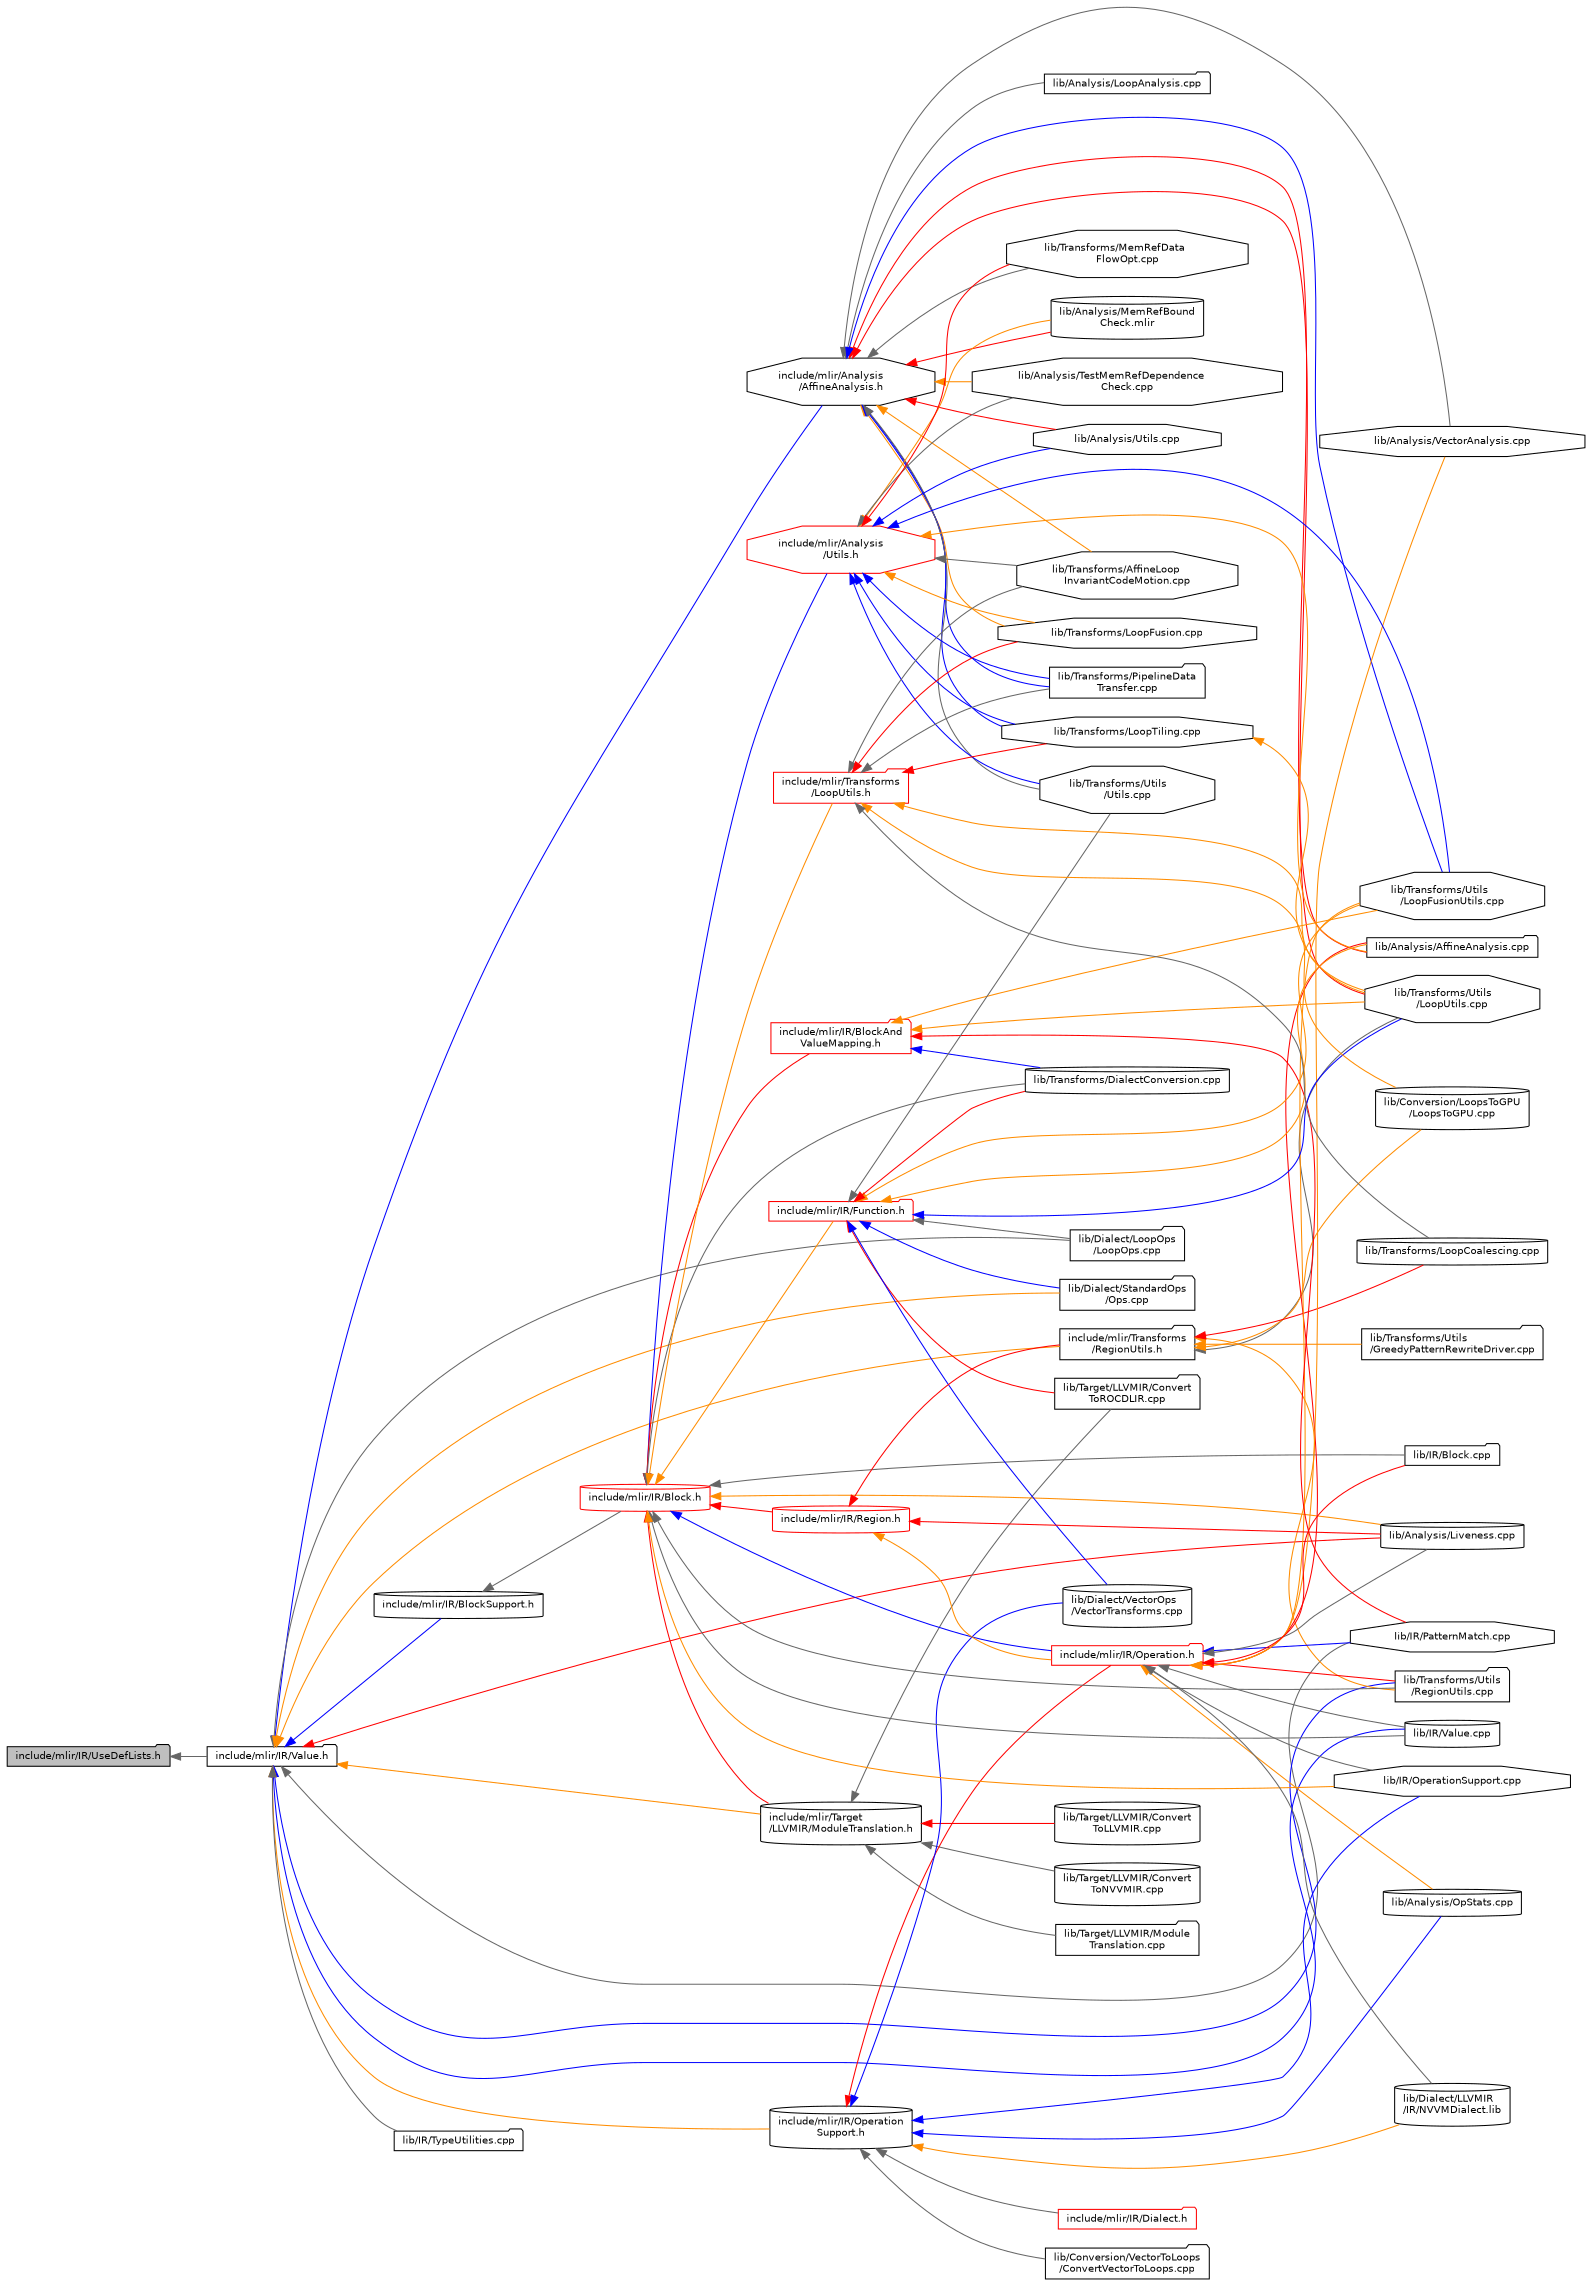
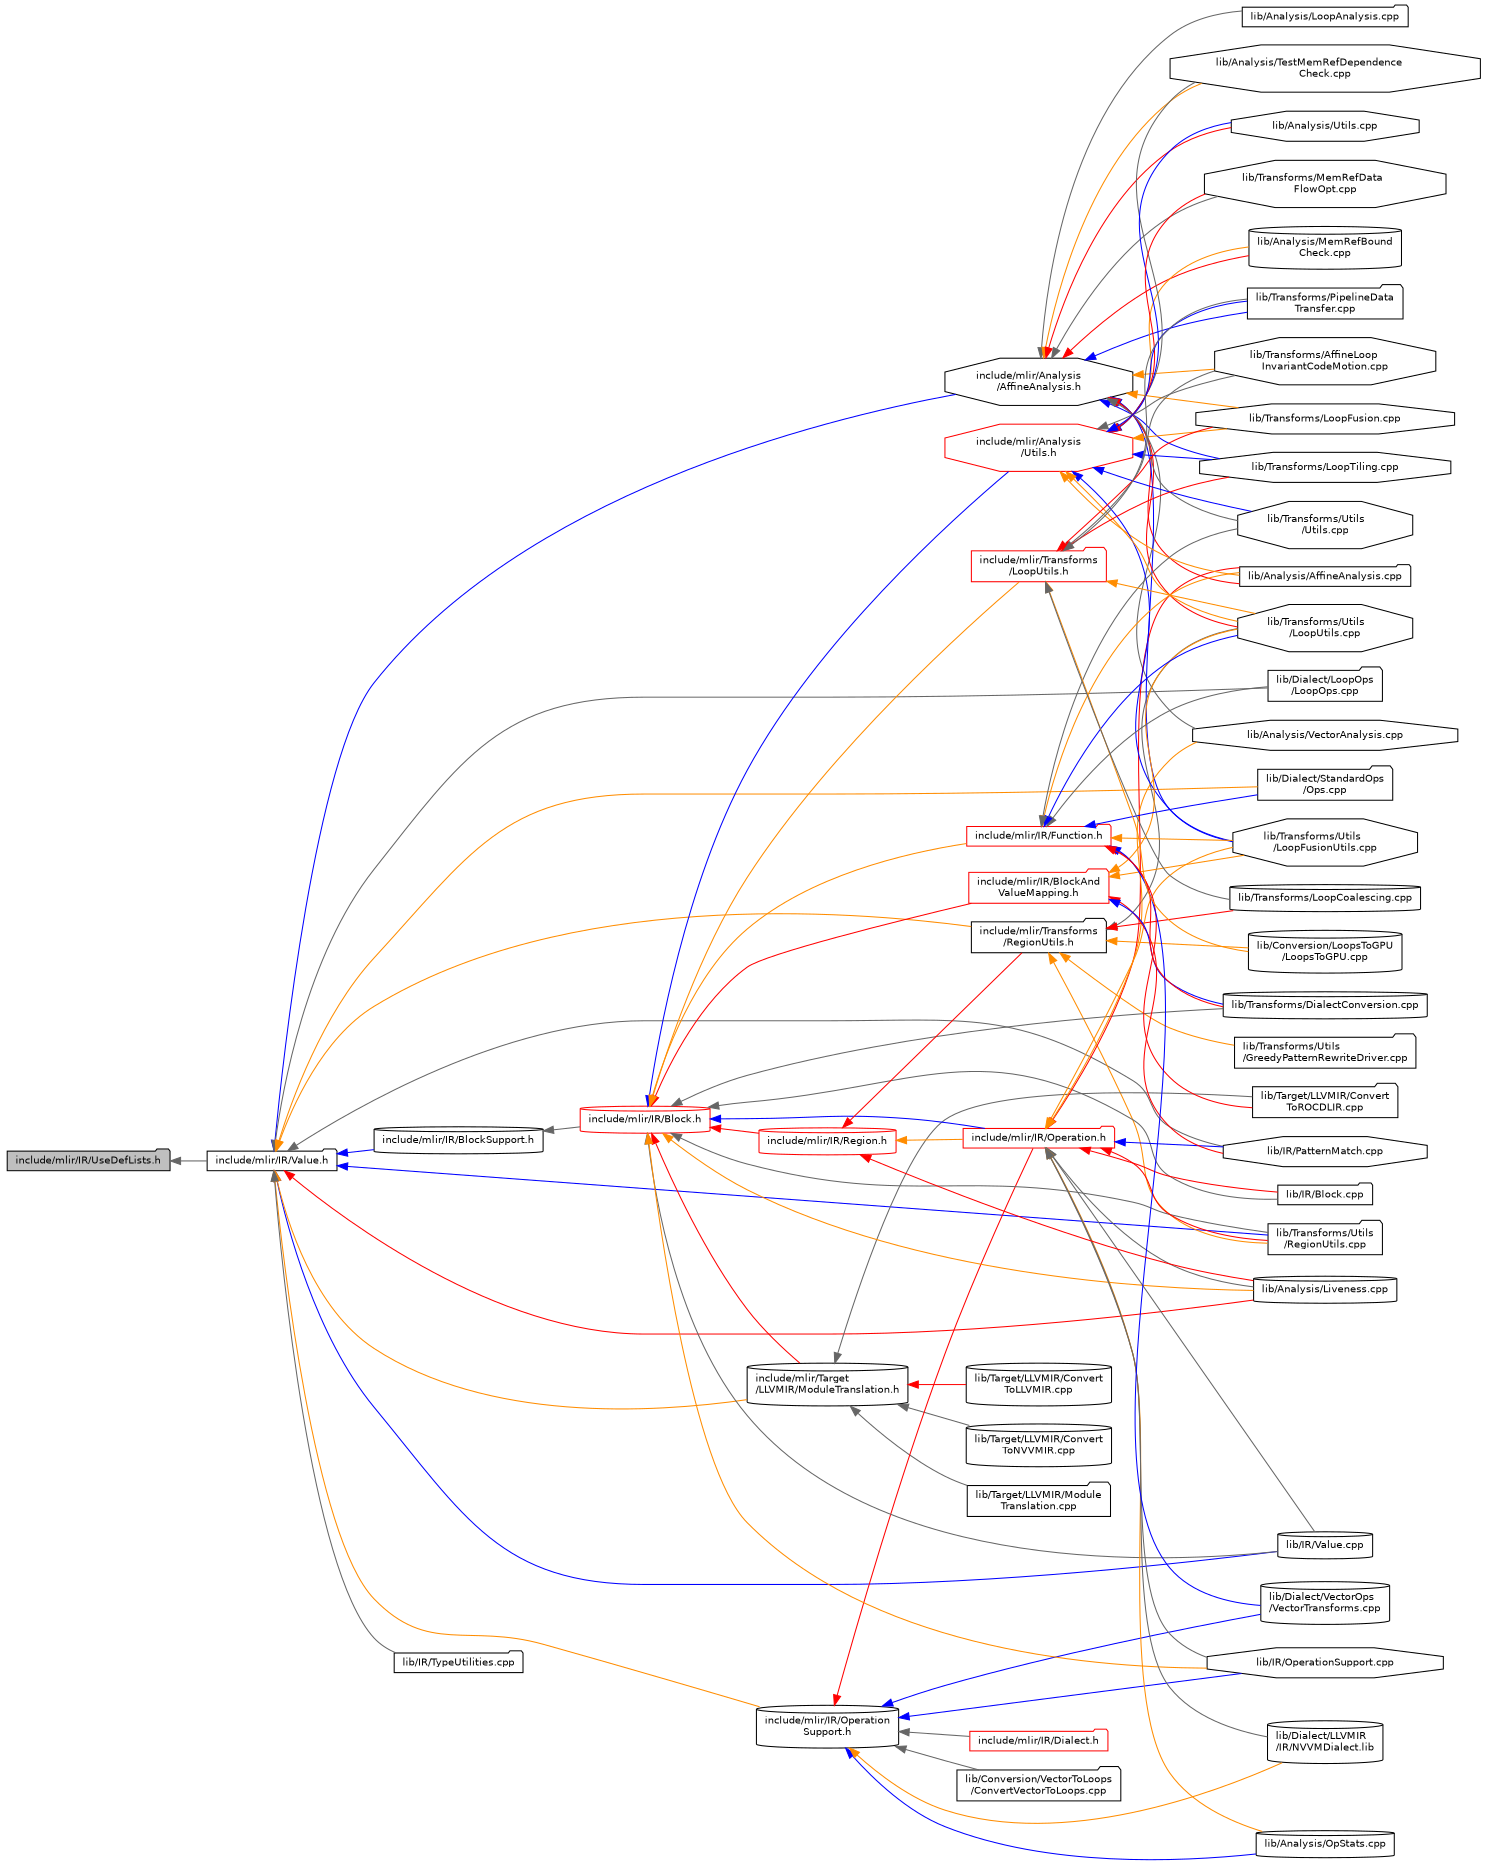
(1127, 318) -> (1325, 248)
(1307, 823) -> (1146, 564)
